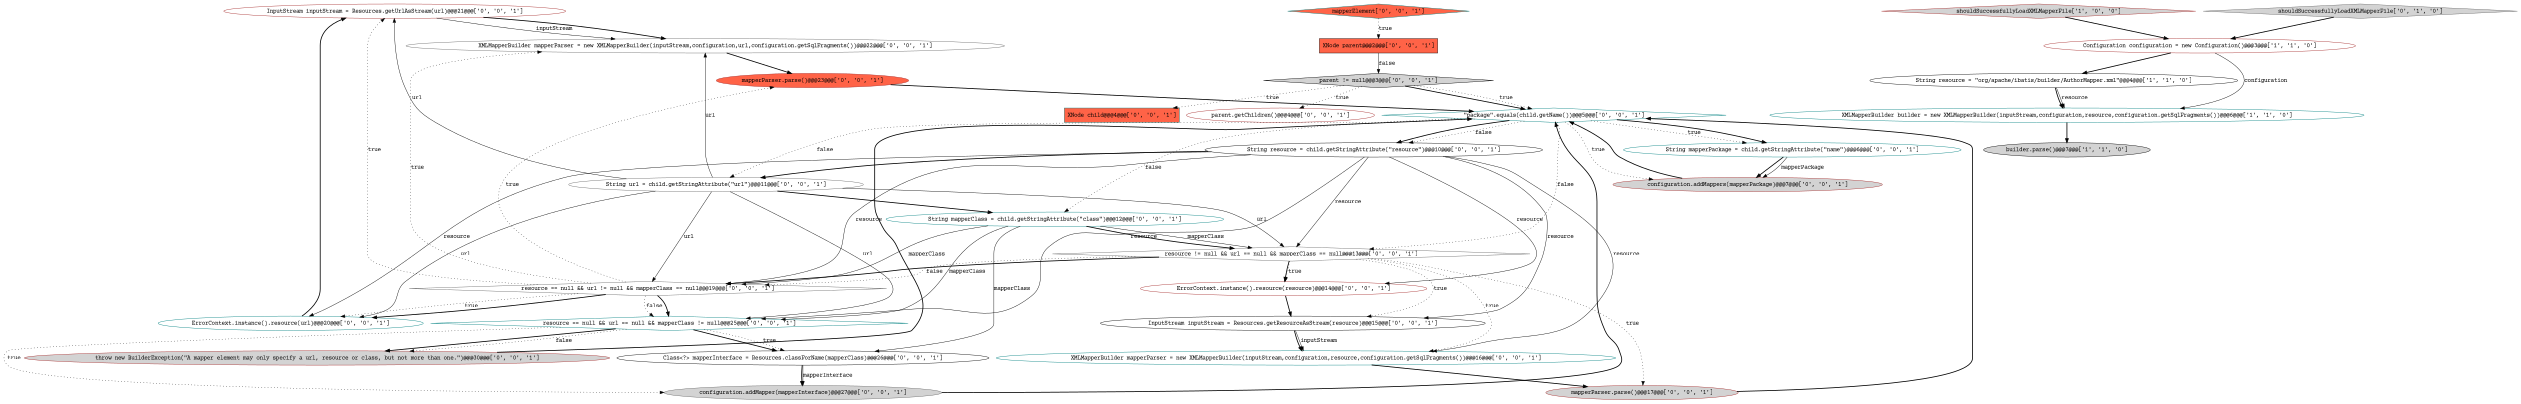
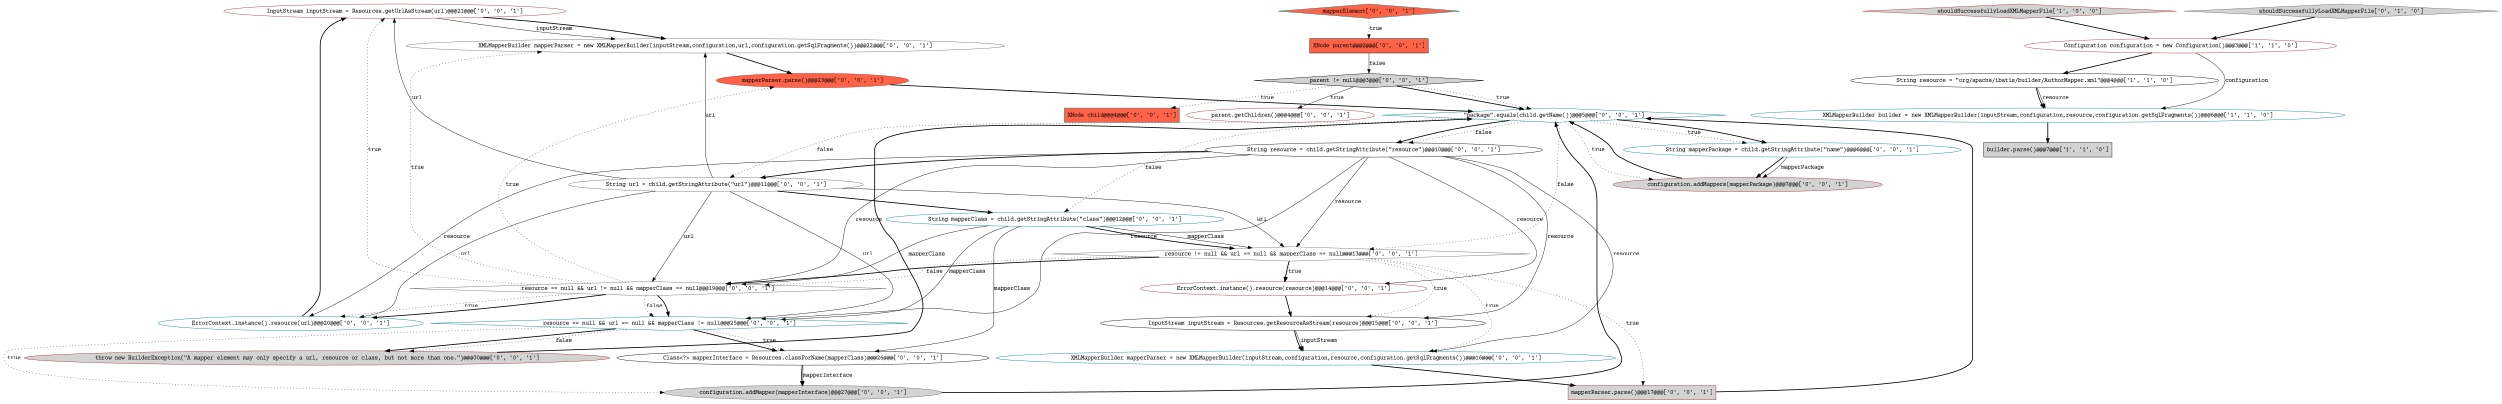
(1333, 97) -> (1328, 97)
(2067, 150) -> (2048, 150)
(1642, 393) -> (1642, 393)
